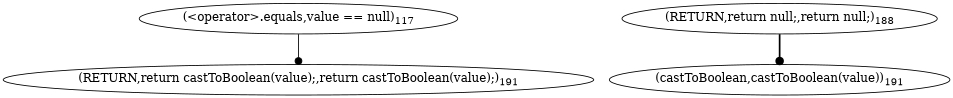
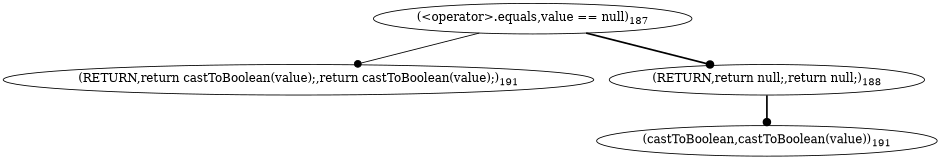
(405, 17) -> (639, 17)
none -> (646, 48)
